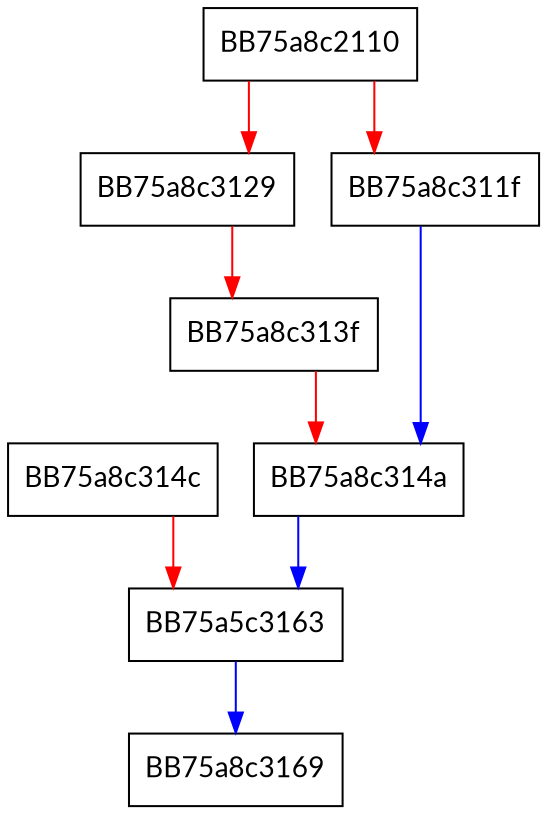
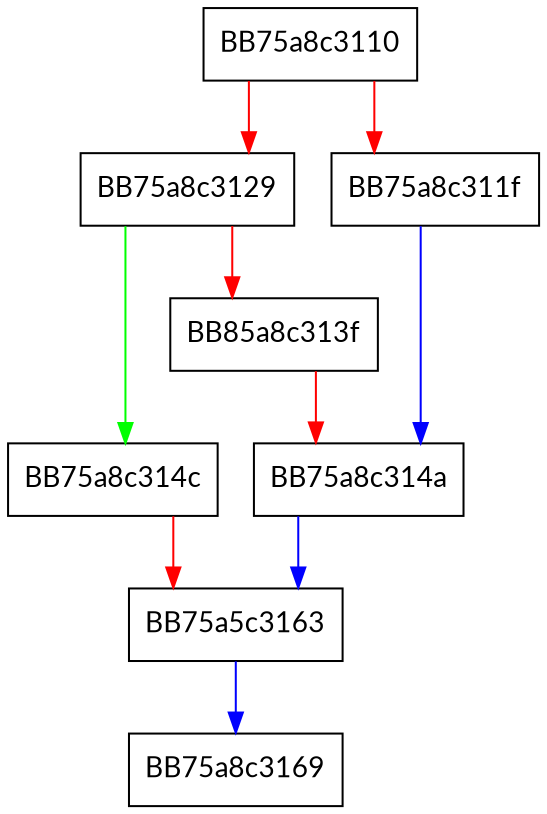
(310, 44) -> (310, 44)
none -> (125, 325)
(274, 335) -> (274, 335)
